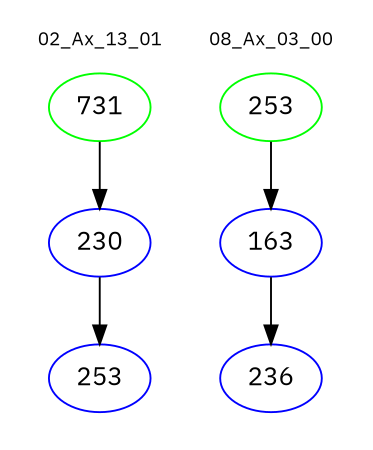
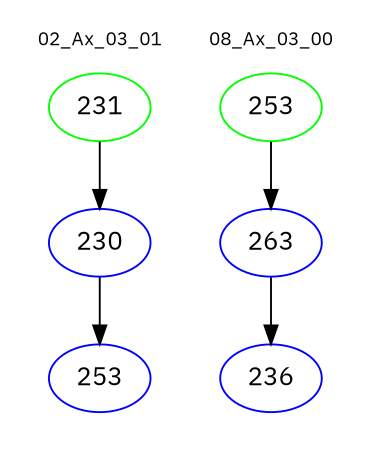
(101, 40) -> (101, 40)
(100, 107) -> (100, 107)
(271, 243) -> (271, 243)
